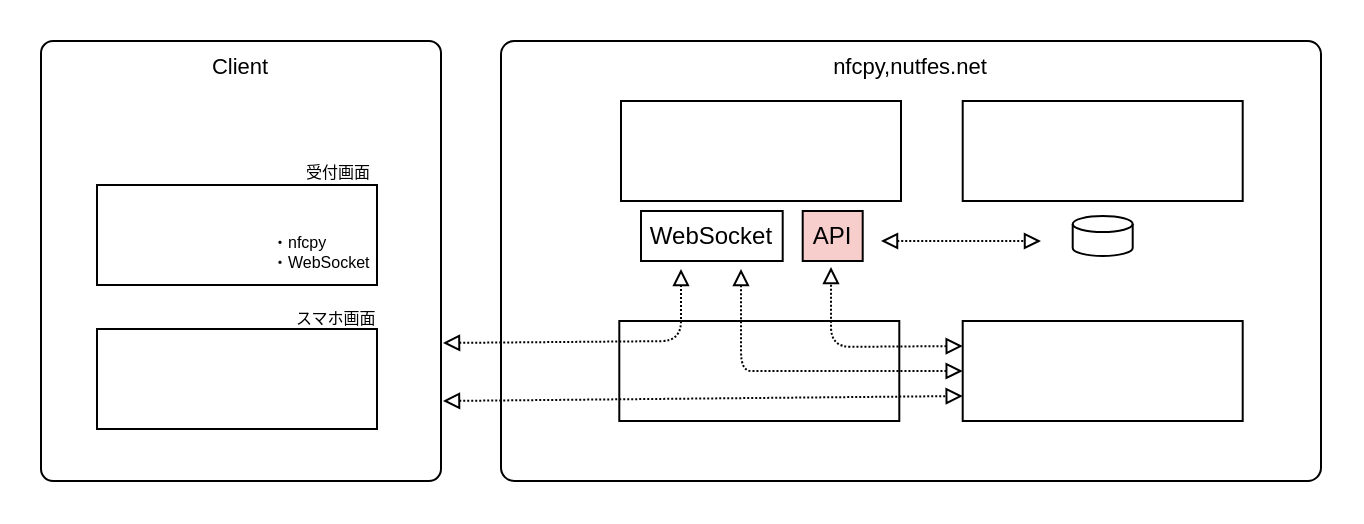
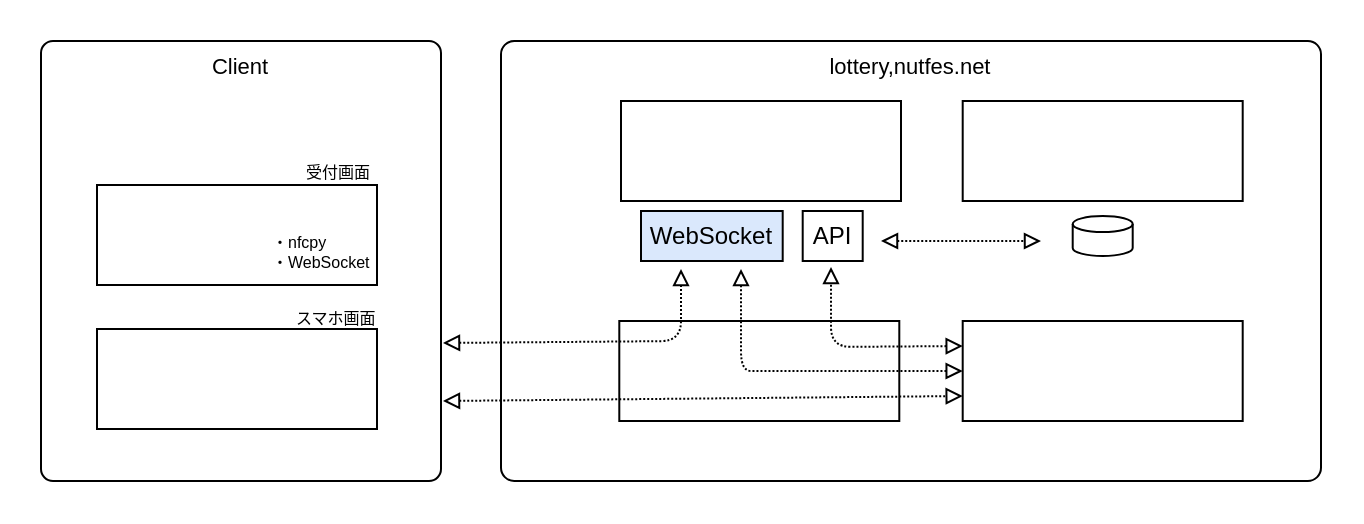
(911, 68) -> (911, 68)
(712, 236) -> (712, 236)
(833, 236) -> (833, 236)
